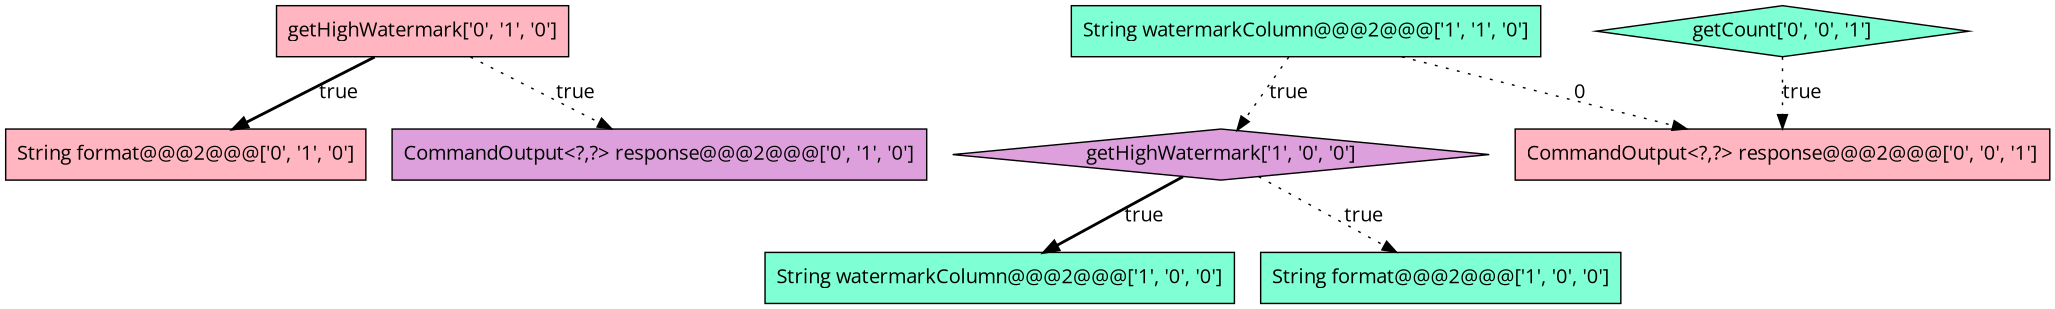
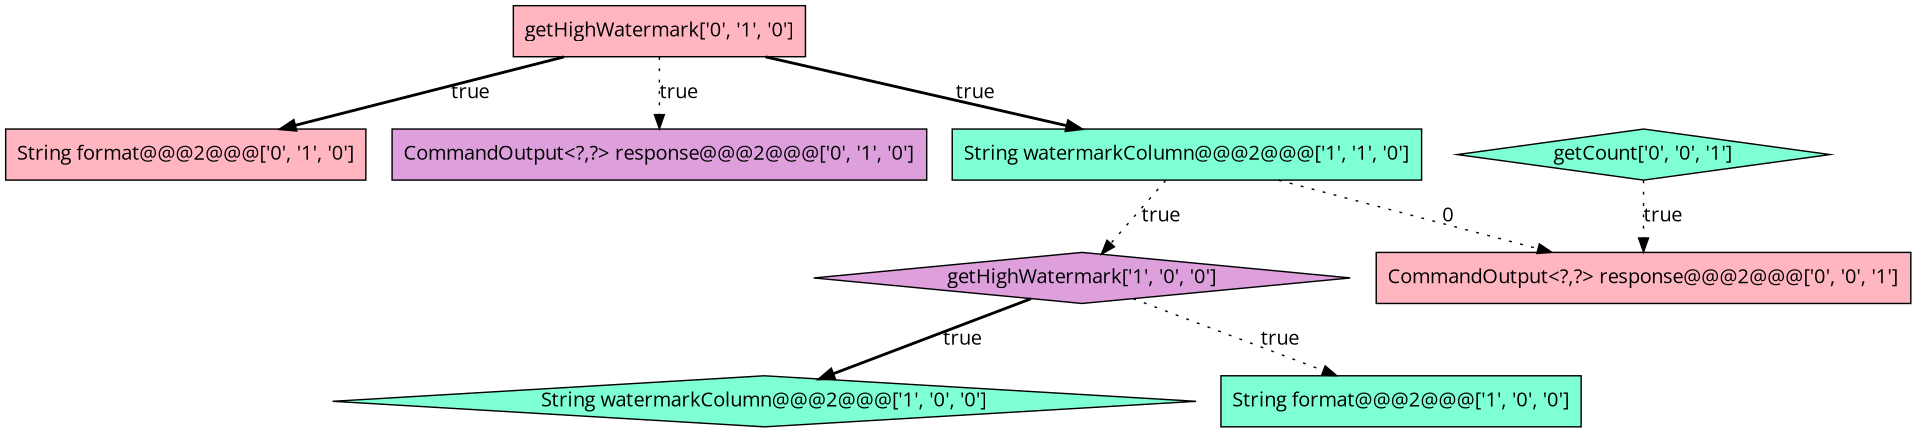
none -> (916, 91)
(1000, 278) -> (764, 401)
